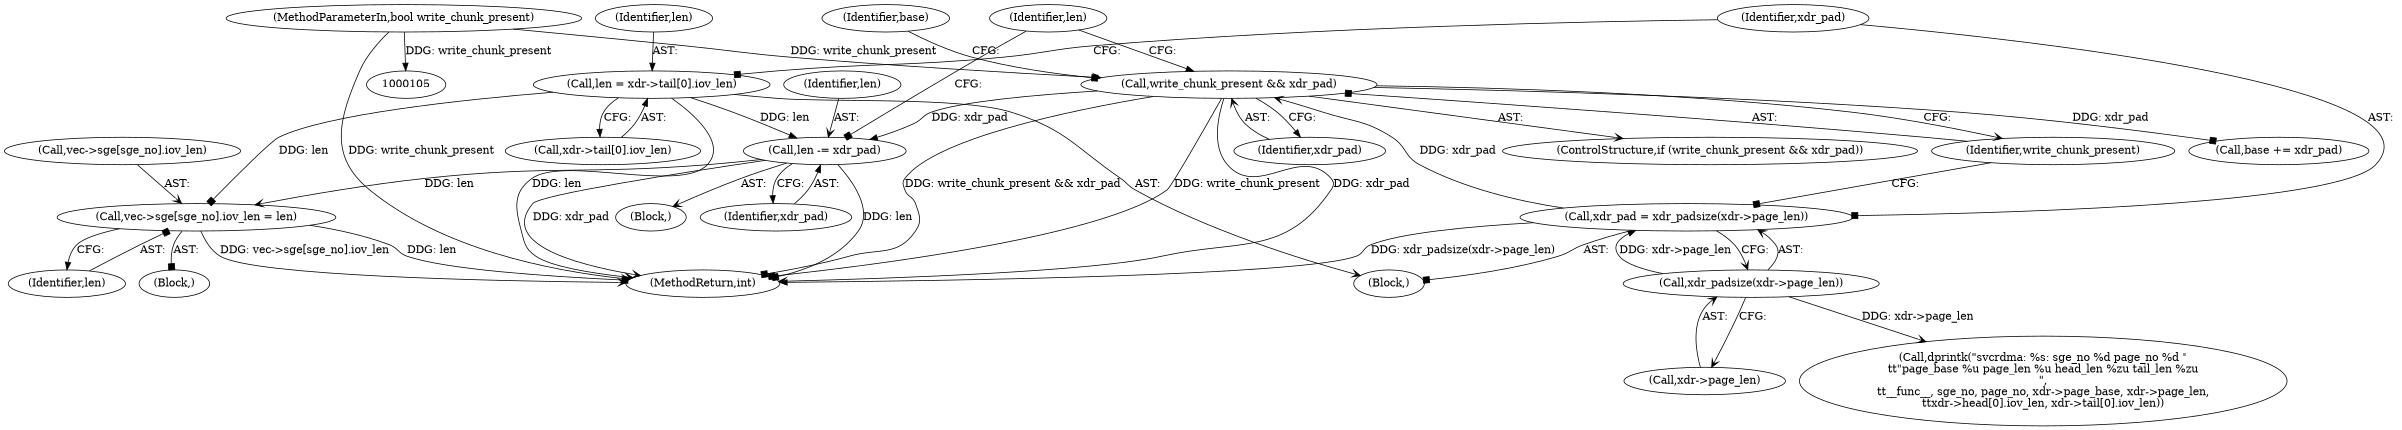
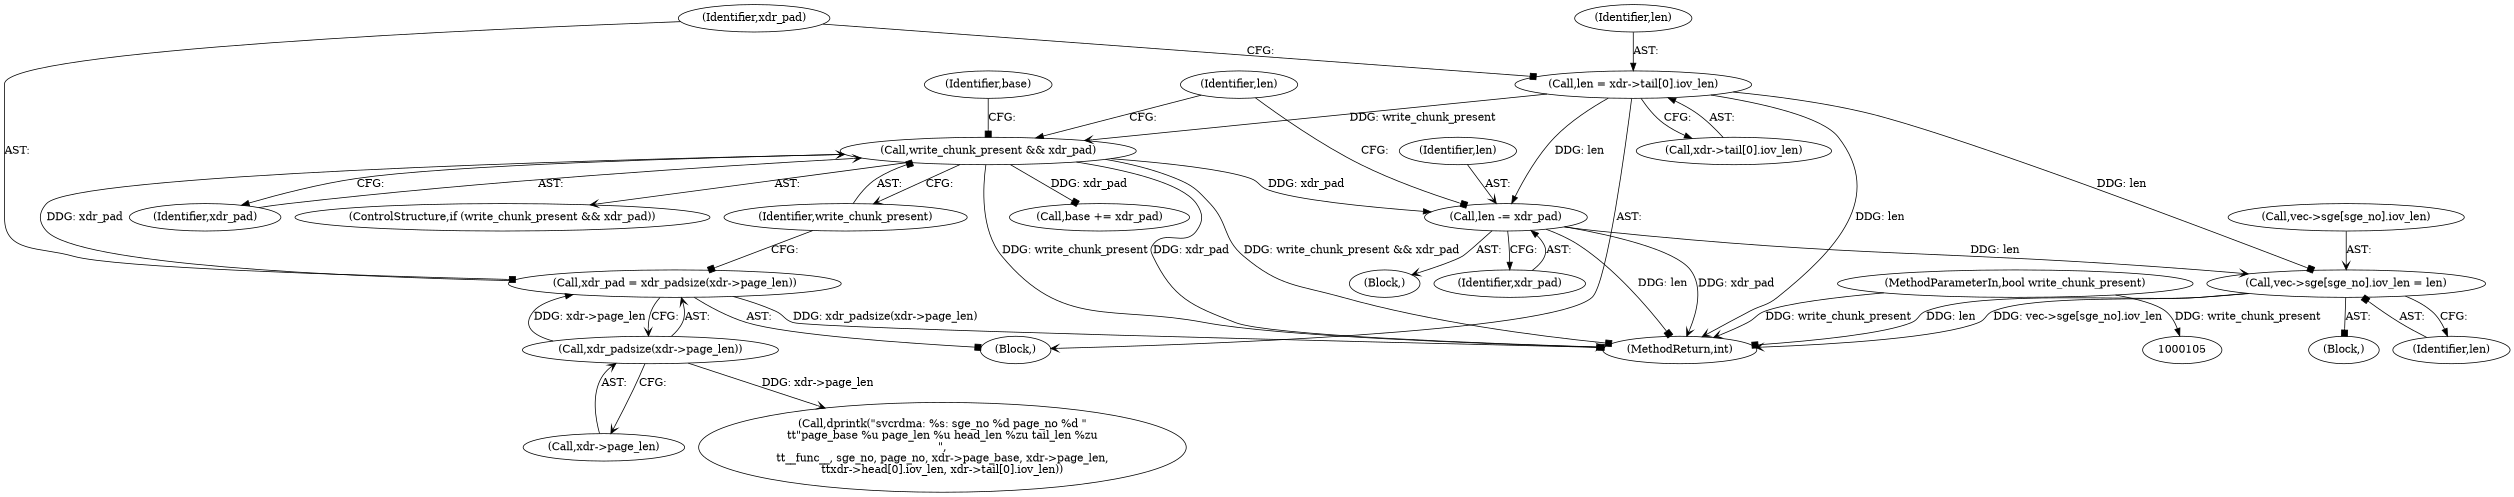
(803, 58) -> (1320, 117)
